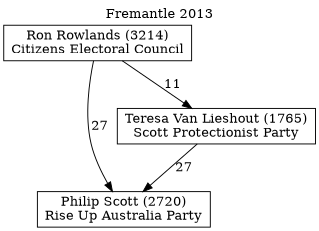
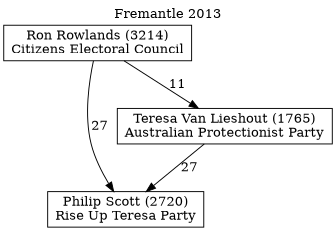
(216, 126) -> (225, 126)
(124, 209) -> (126, 209)
